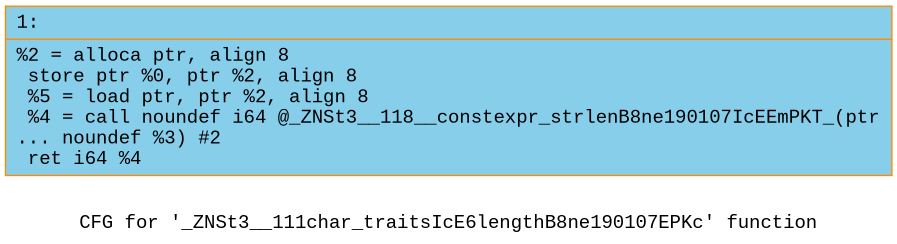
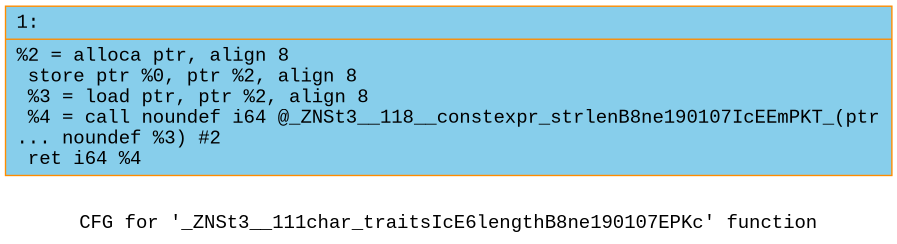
(193, 96) -> (193, 96)
